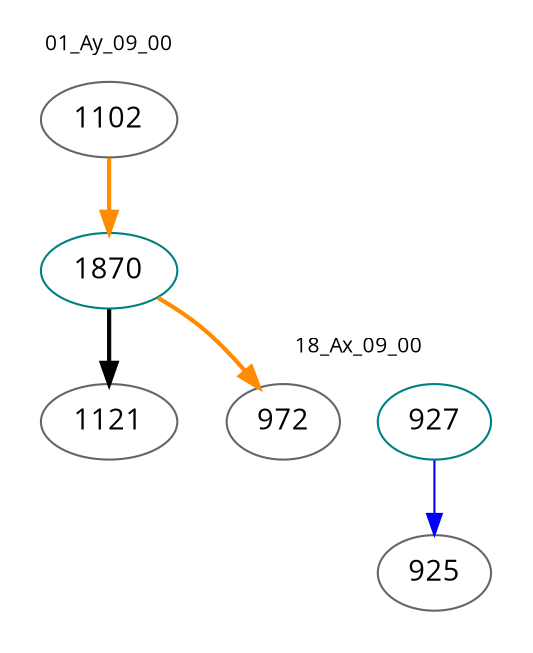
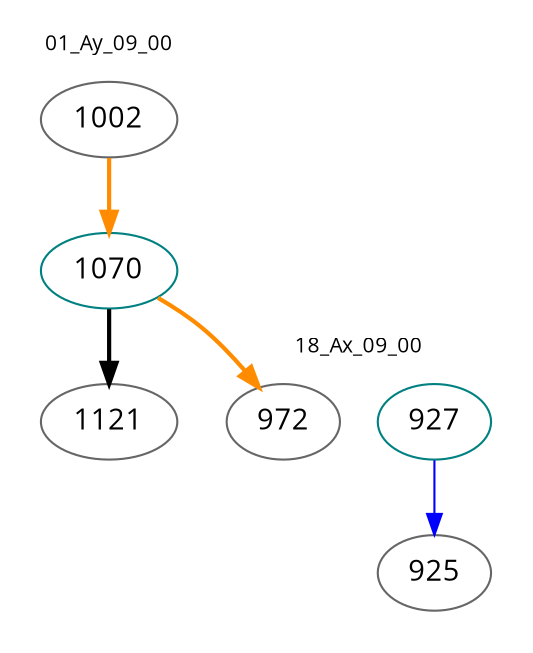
(109, 120) -> (109, 120)
(109, 271) -> (109, 271)
